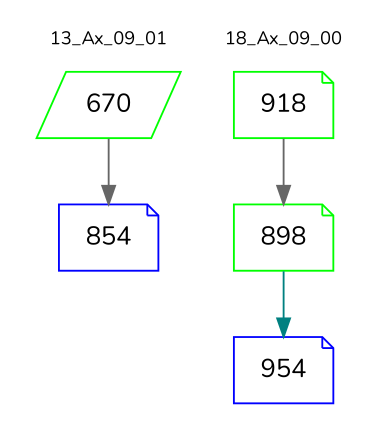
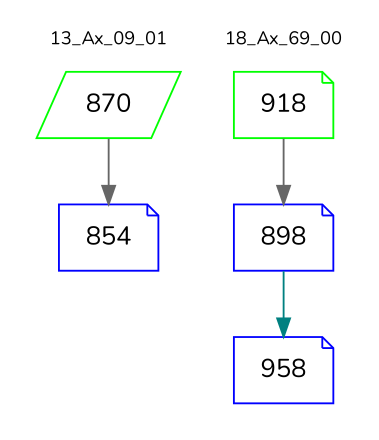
(284, 40) -> (284, 40)
(109, 105) -> (109, 105)
(284, 238) -> (284, 238)
(284, 370) -> (284, 370)
